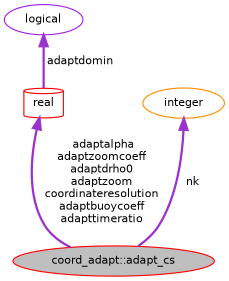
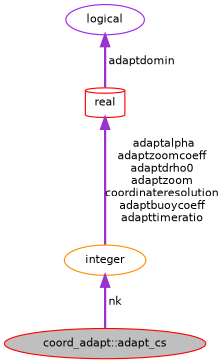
(34, 195) -> (105, 187)
